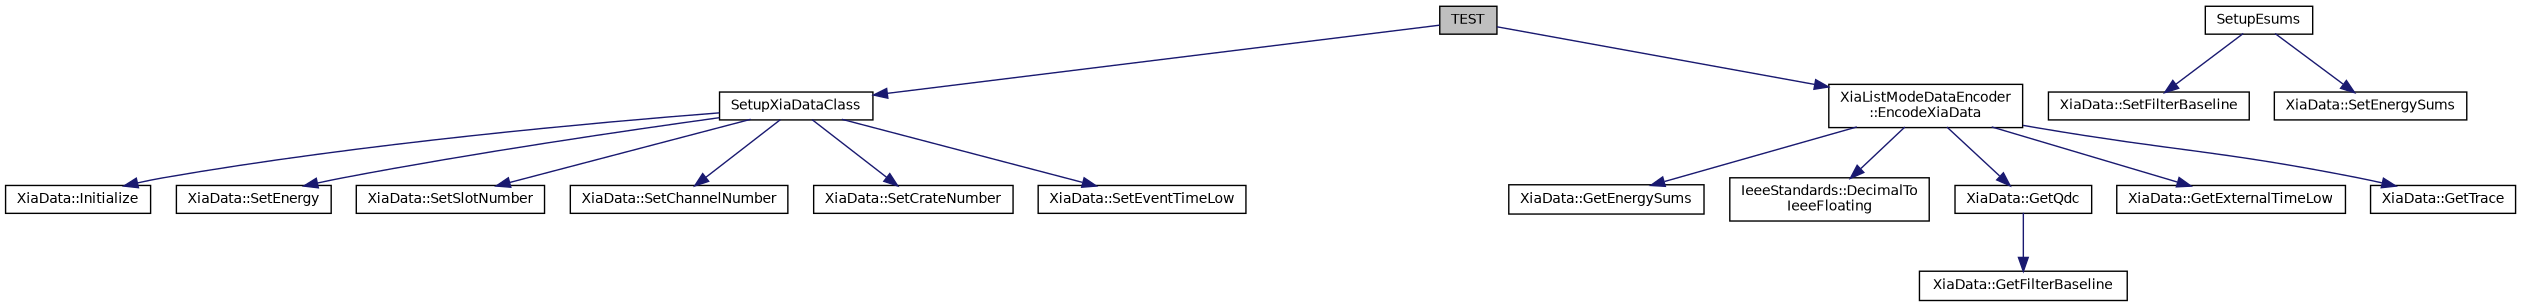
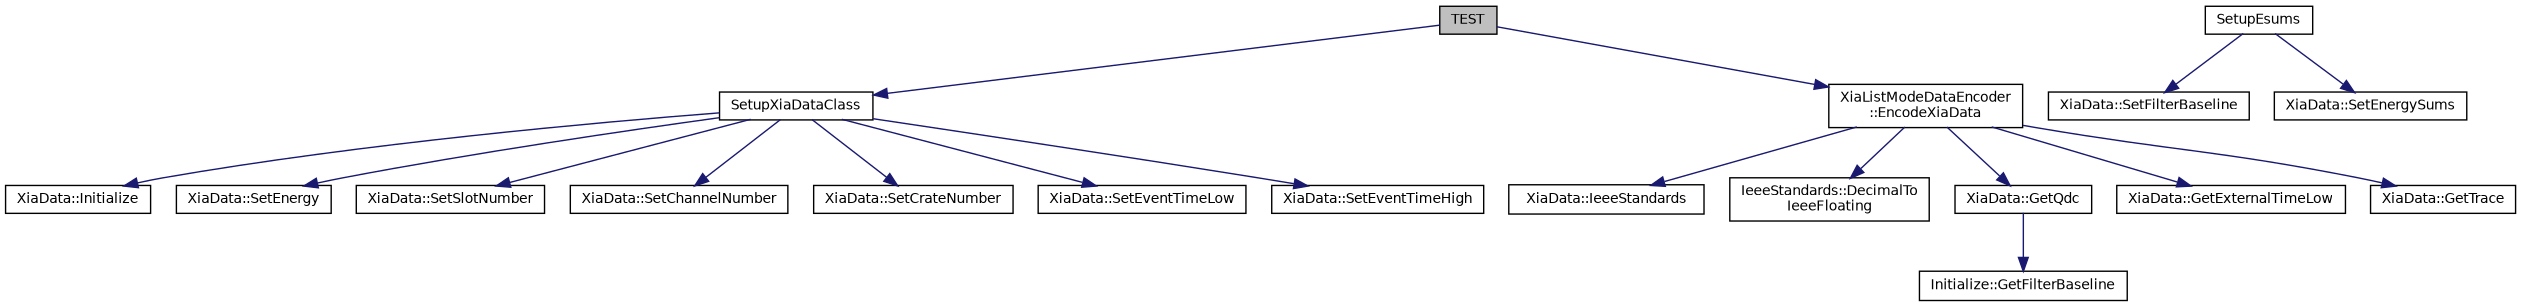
none -> (1378, 199)
(1606, 199) -> (1606, 199)
(2023, 286) -> (2023, 286)
